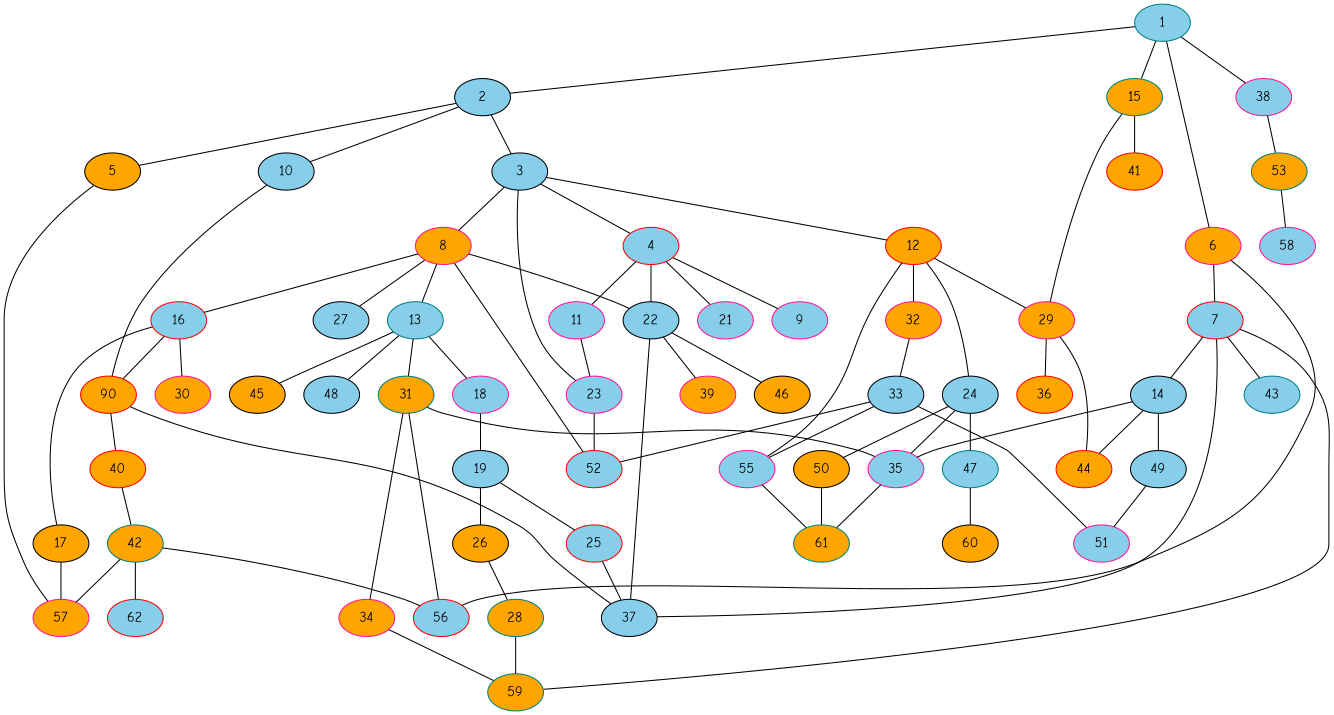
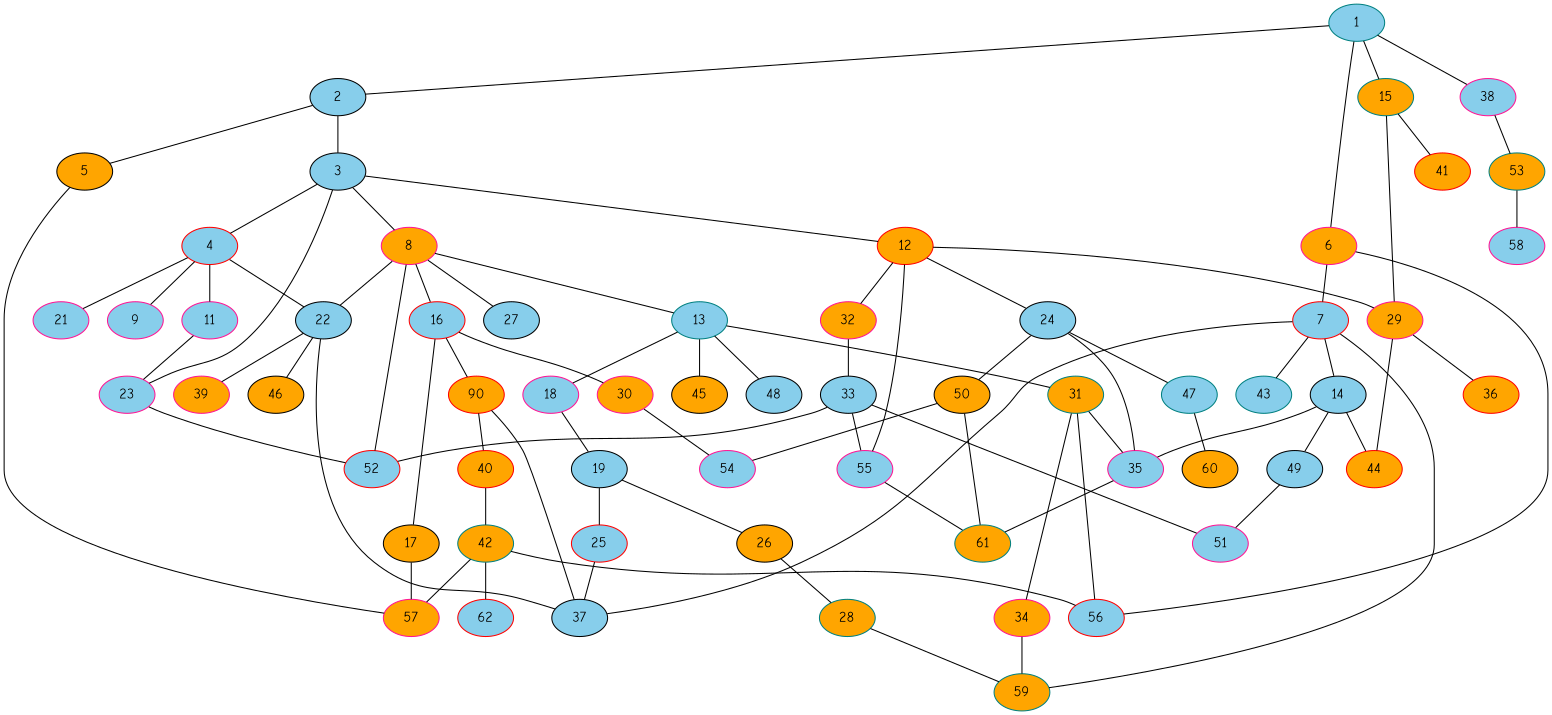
(286, 172) -> none
none -> (727, 469)
